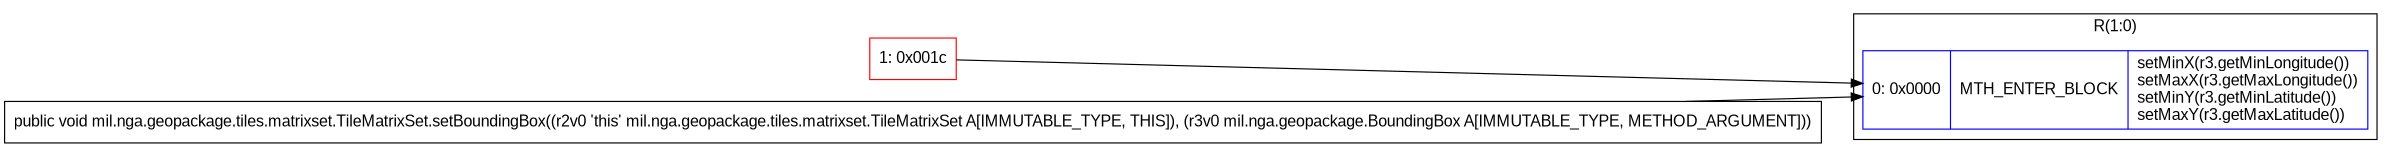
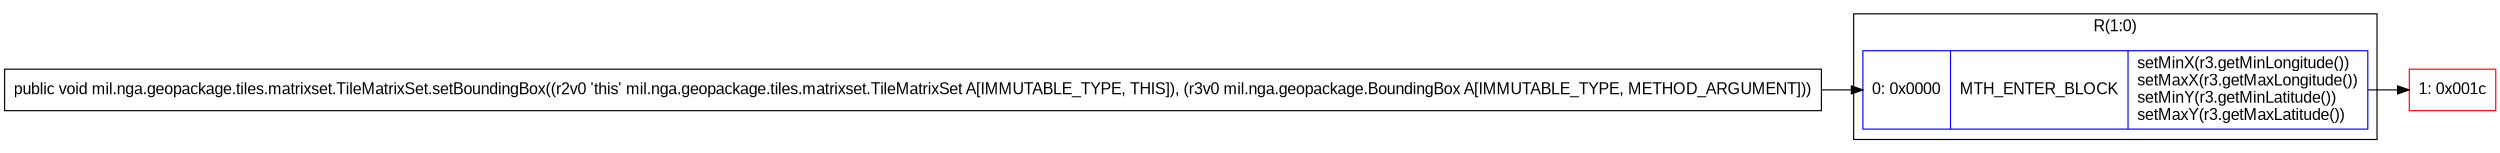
(1404, 71) -> (2384, 90)
